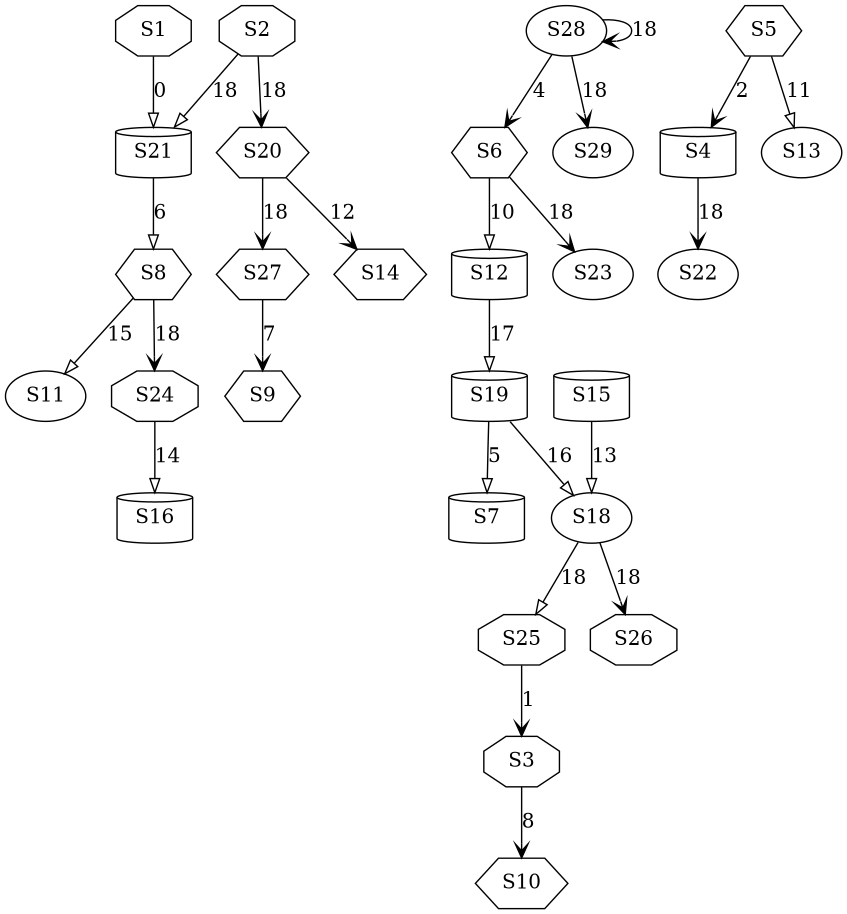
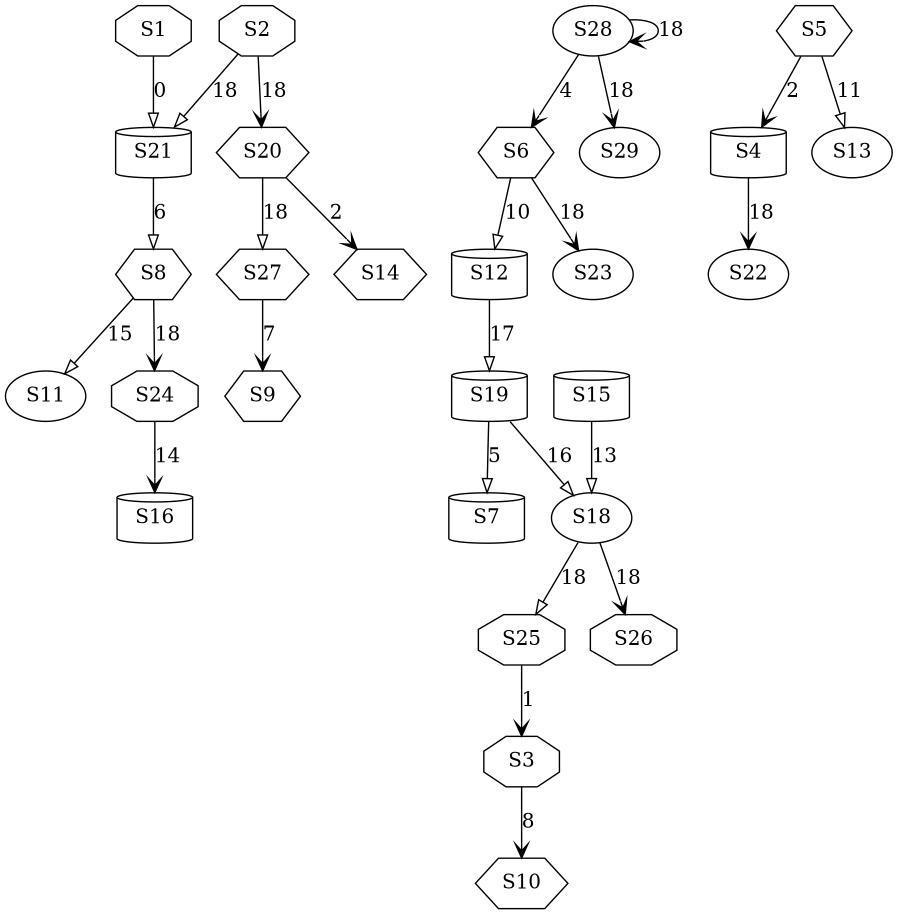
(263, 206) -> (263, 206)
(343, 214) -> (337, 214)
(155, 450) -> (155, 450)
